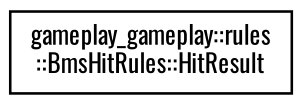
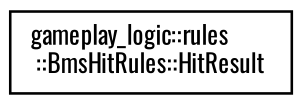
(151, 52) -> (151, 52)
